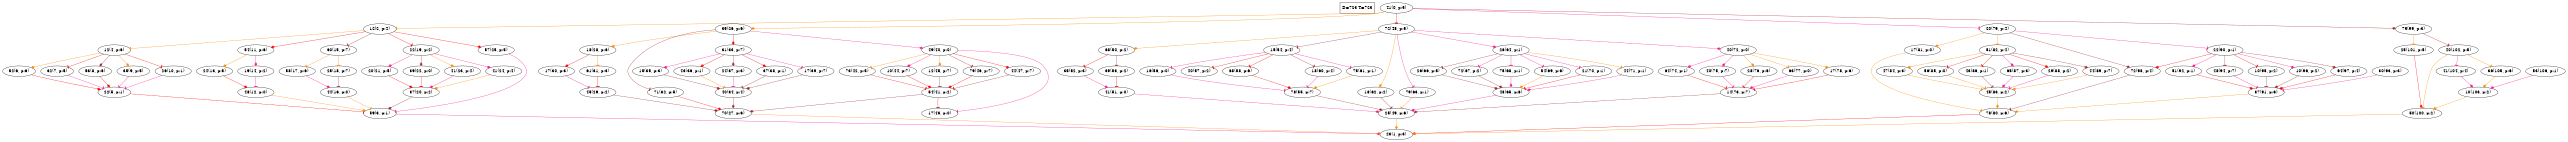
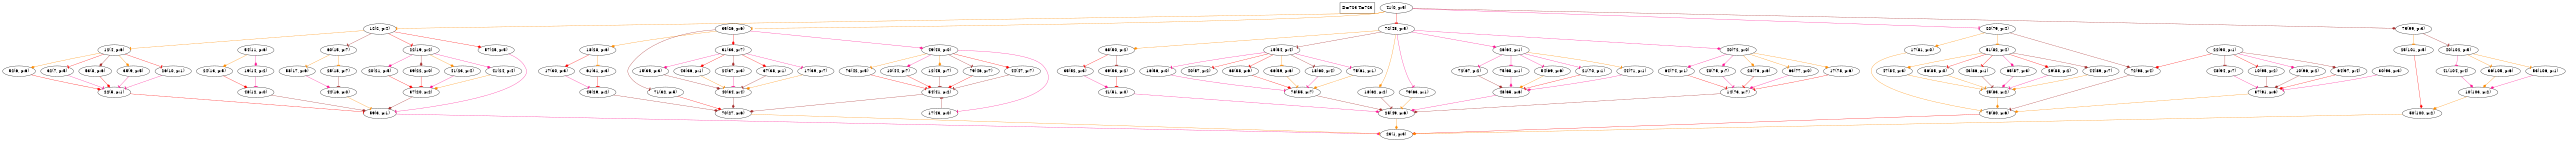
(1070, 24) -> (1070, 24)
(320, 39) -> none
(2110, 39) -> none
none -> (1282, 71)
(1428, 71) -> none
(2184, 71) -> none
(2429, 77) -> (2501, 60)
(776, 81) -> (776, 81)
(938, 102) -> (942, 104)
(317, 103) -> (317, 103)
